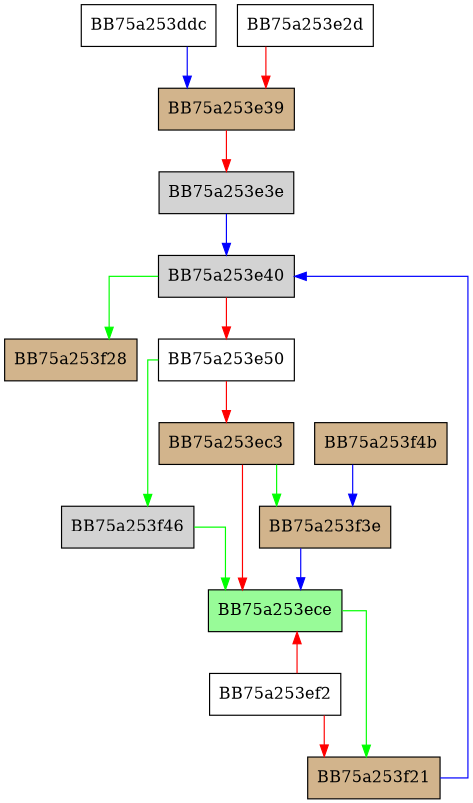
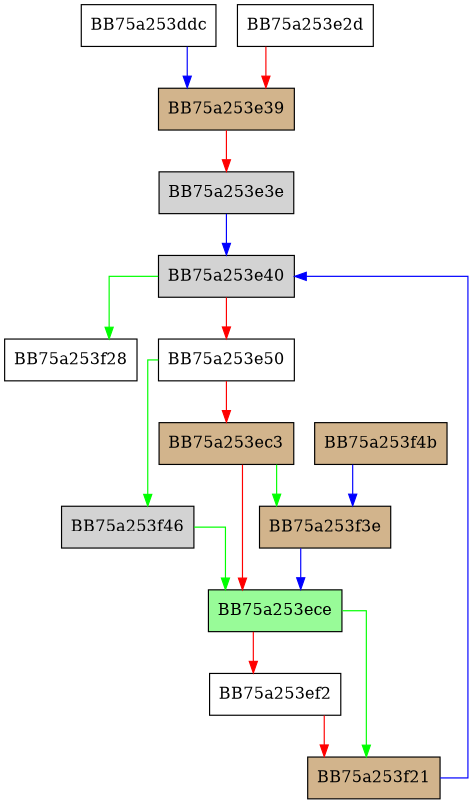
(71, 360) -> (71, 360)
(297, 658) -> (253, 647)
